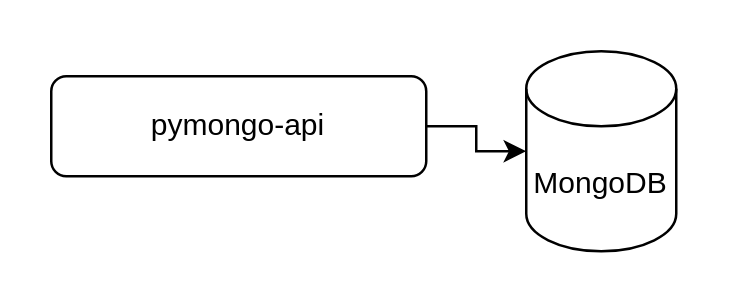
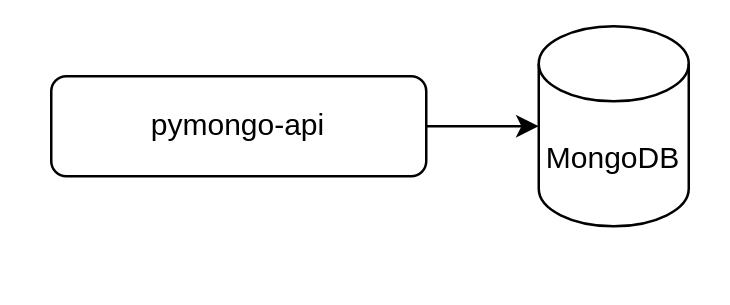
(601, 151) -> (614, 126)
